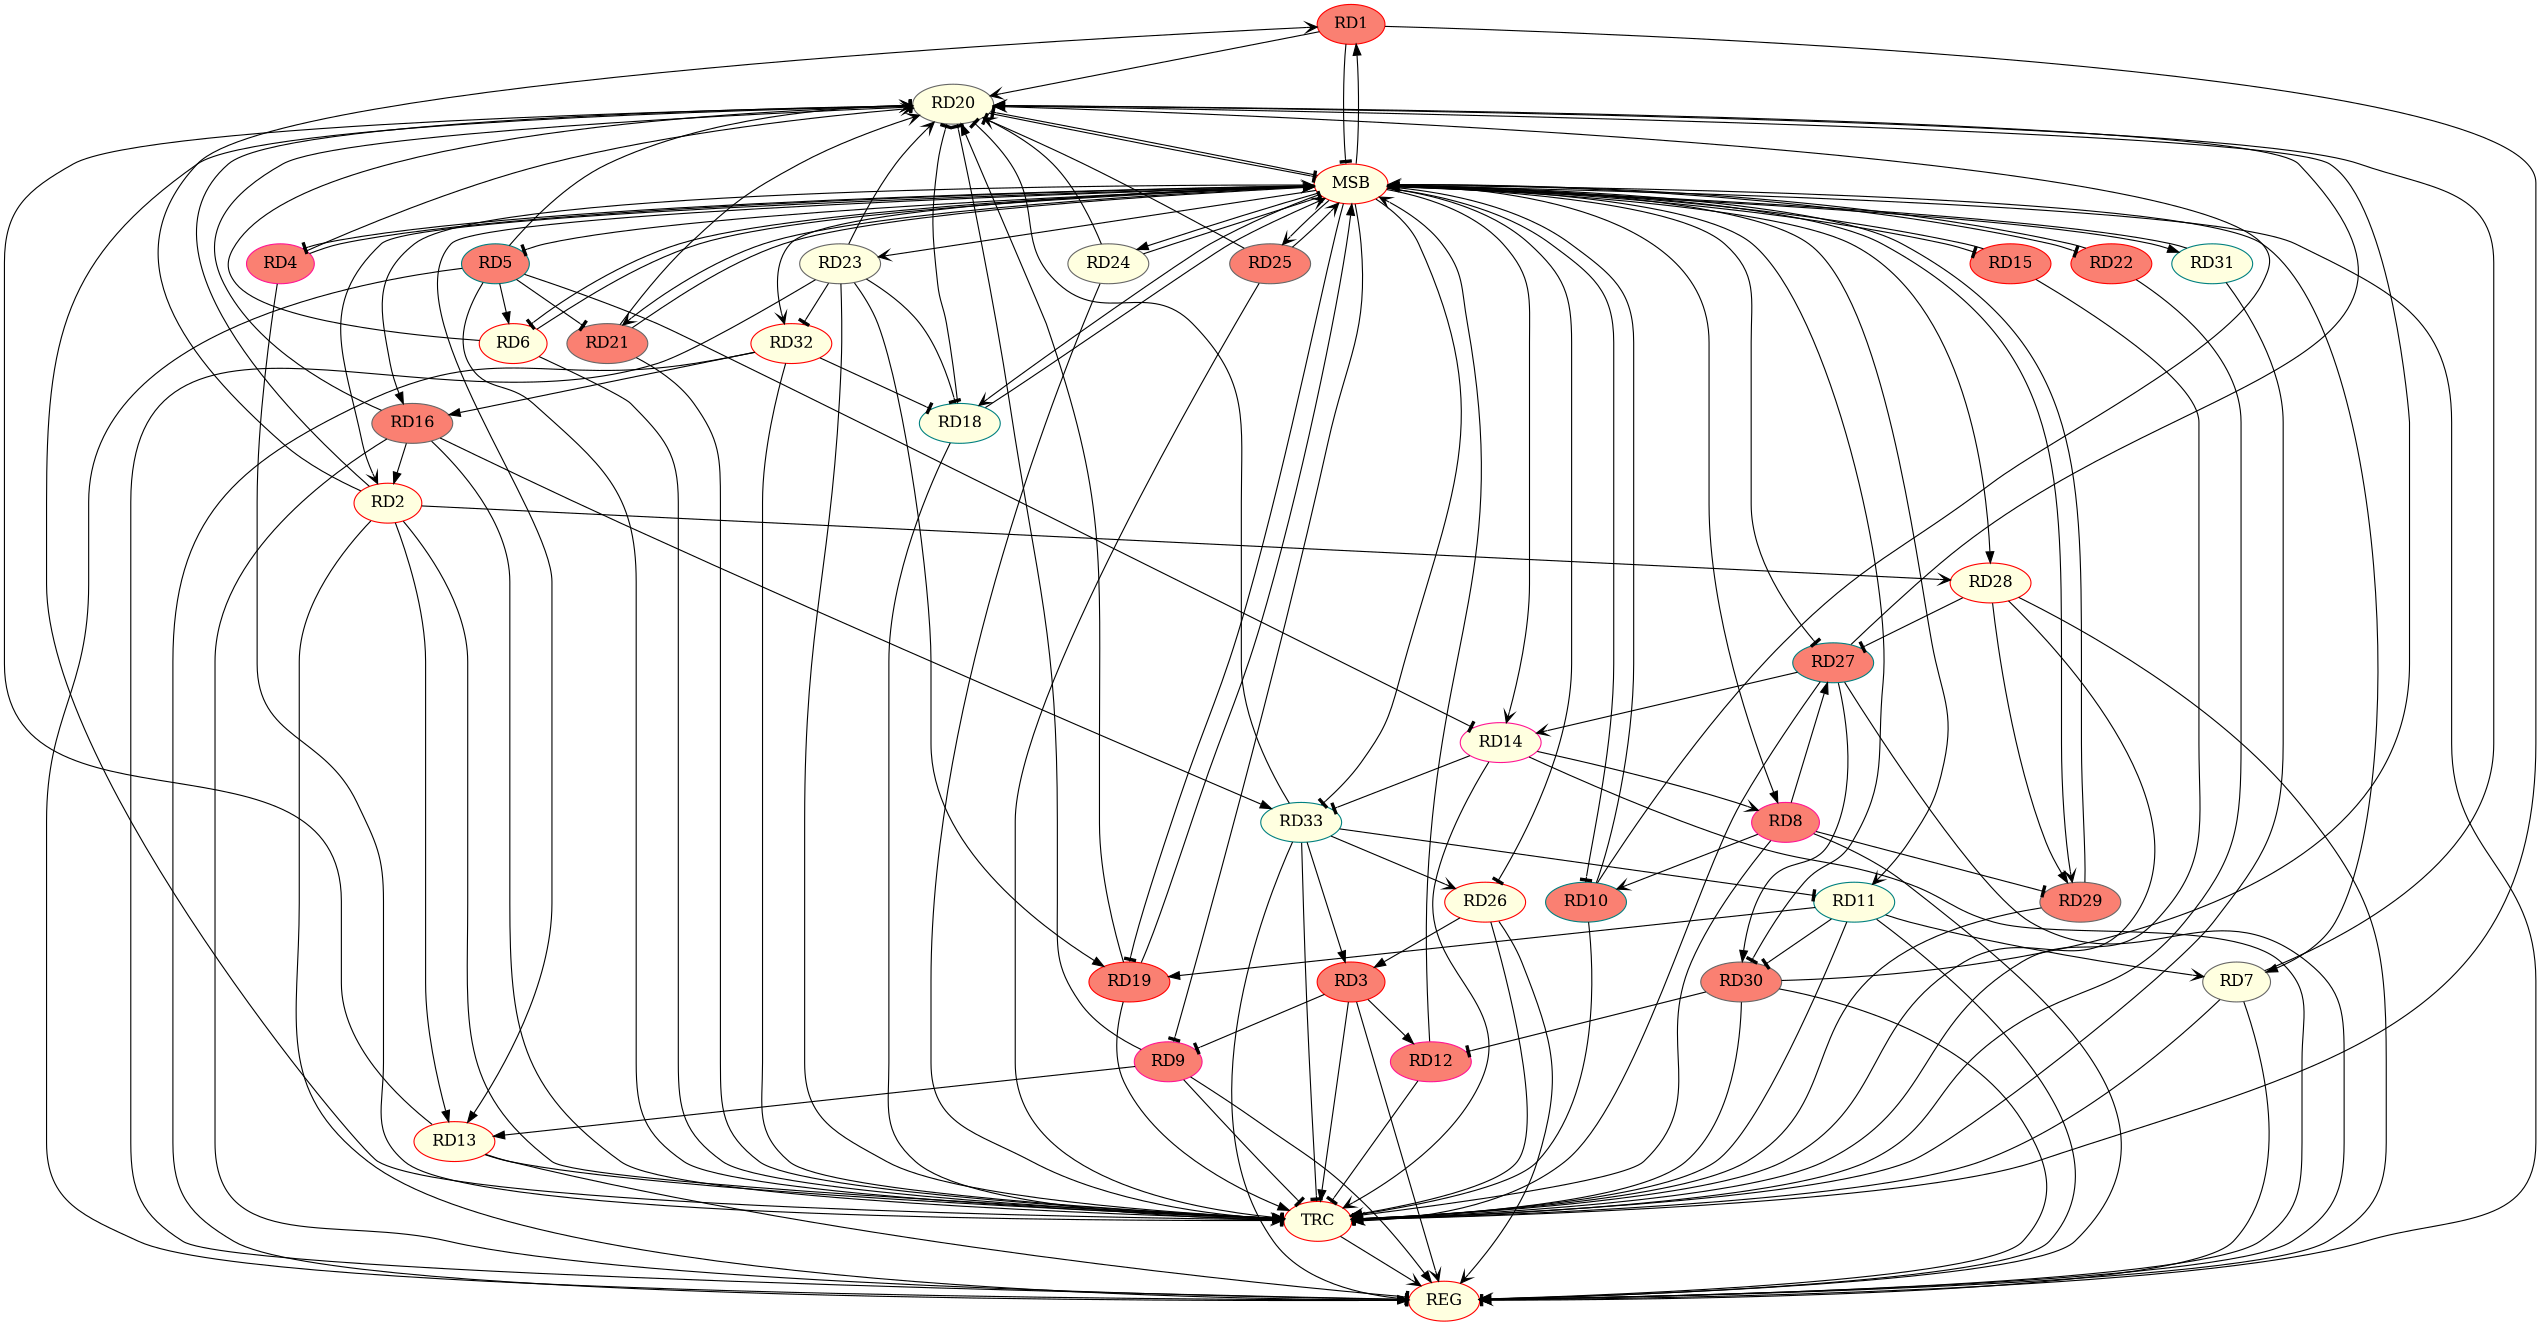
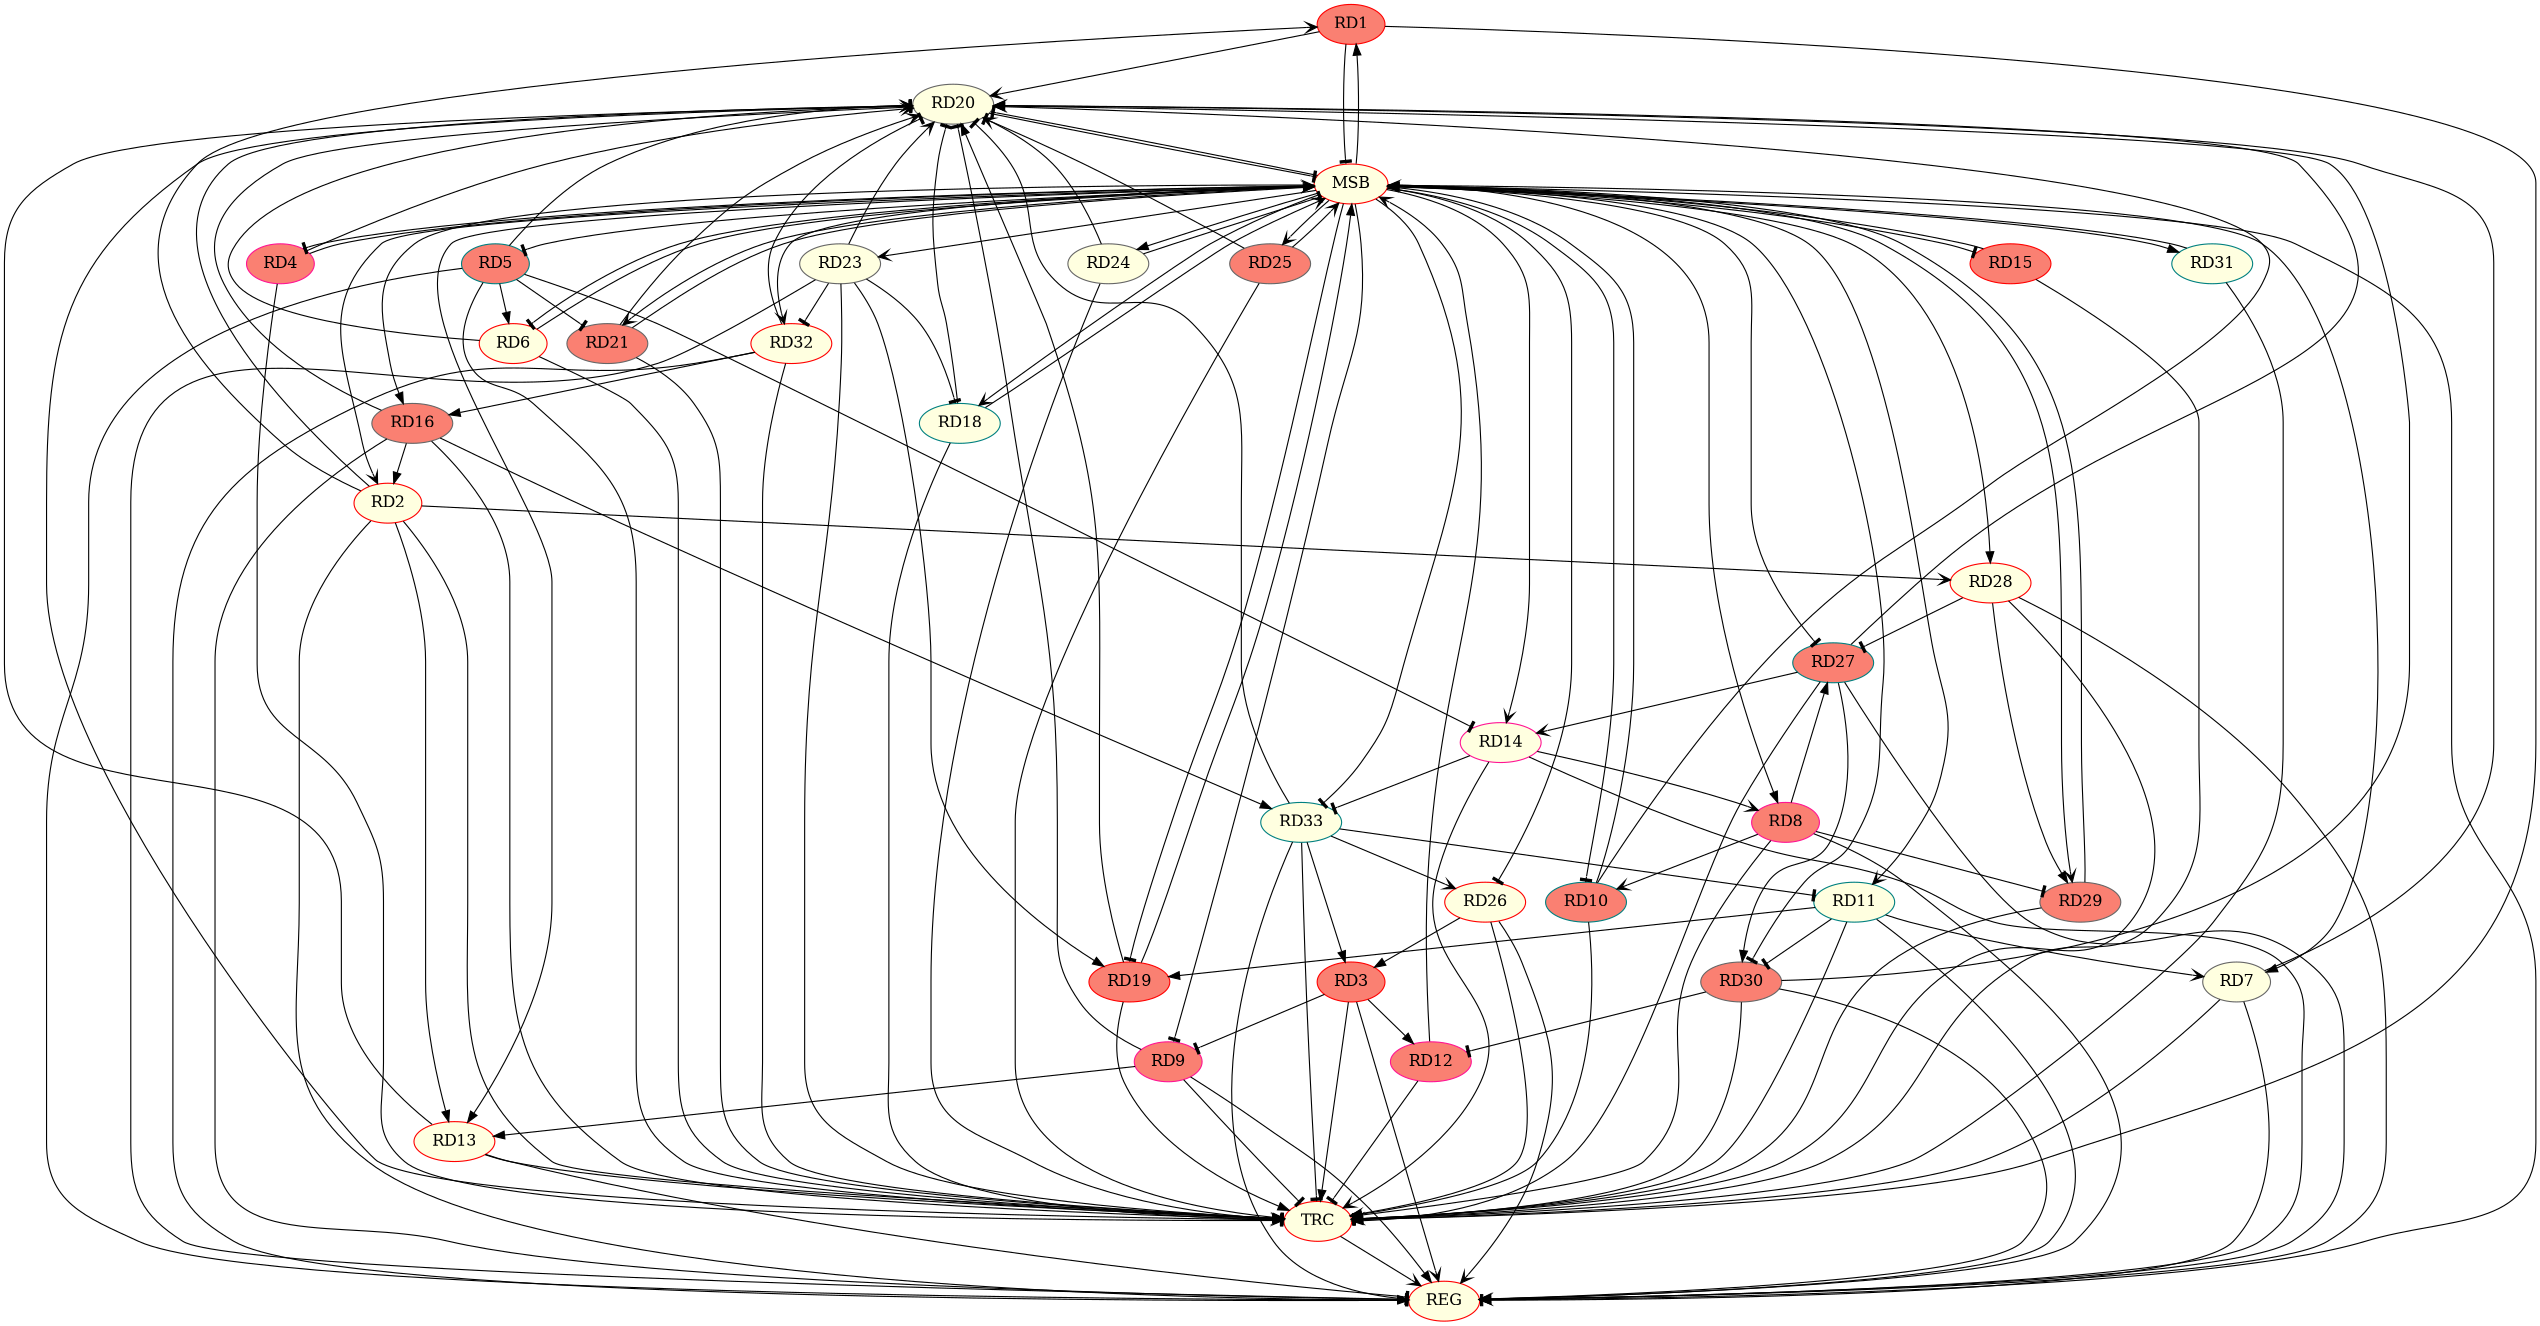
(2111, 264) -> none
(873, 382) -> (819, 184)
